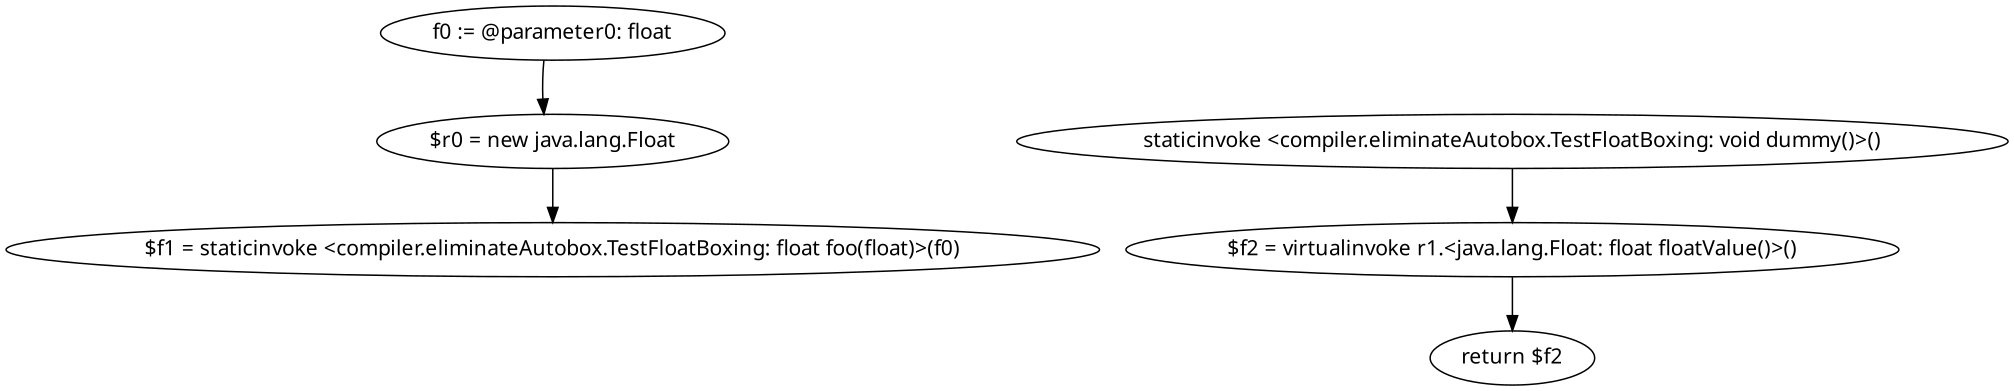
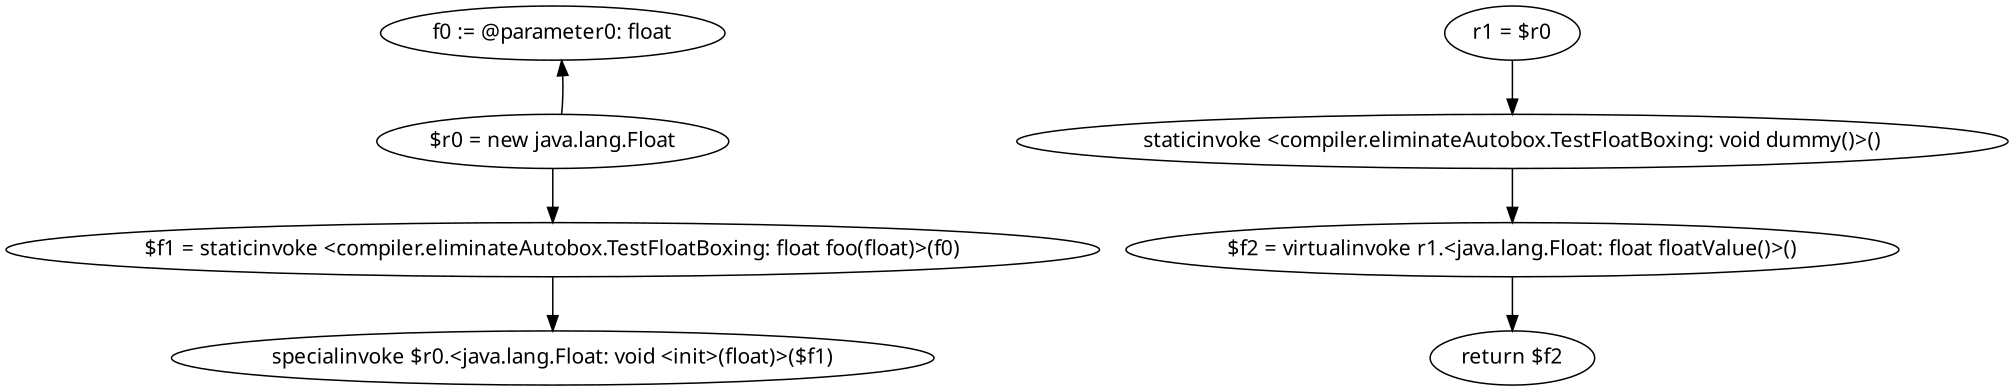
none -> (1512, 33)
(543, 80) -> (563, 95)
none -> (553, 358)
